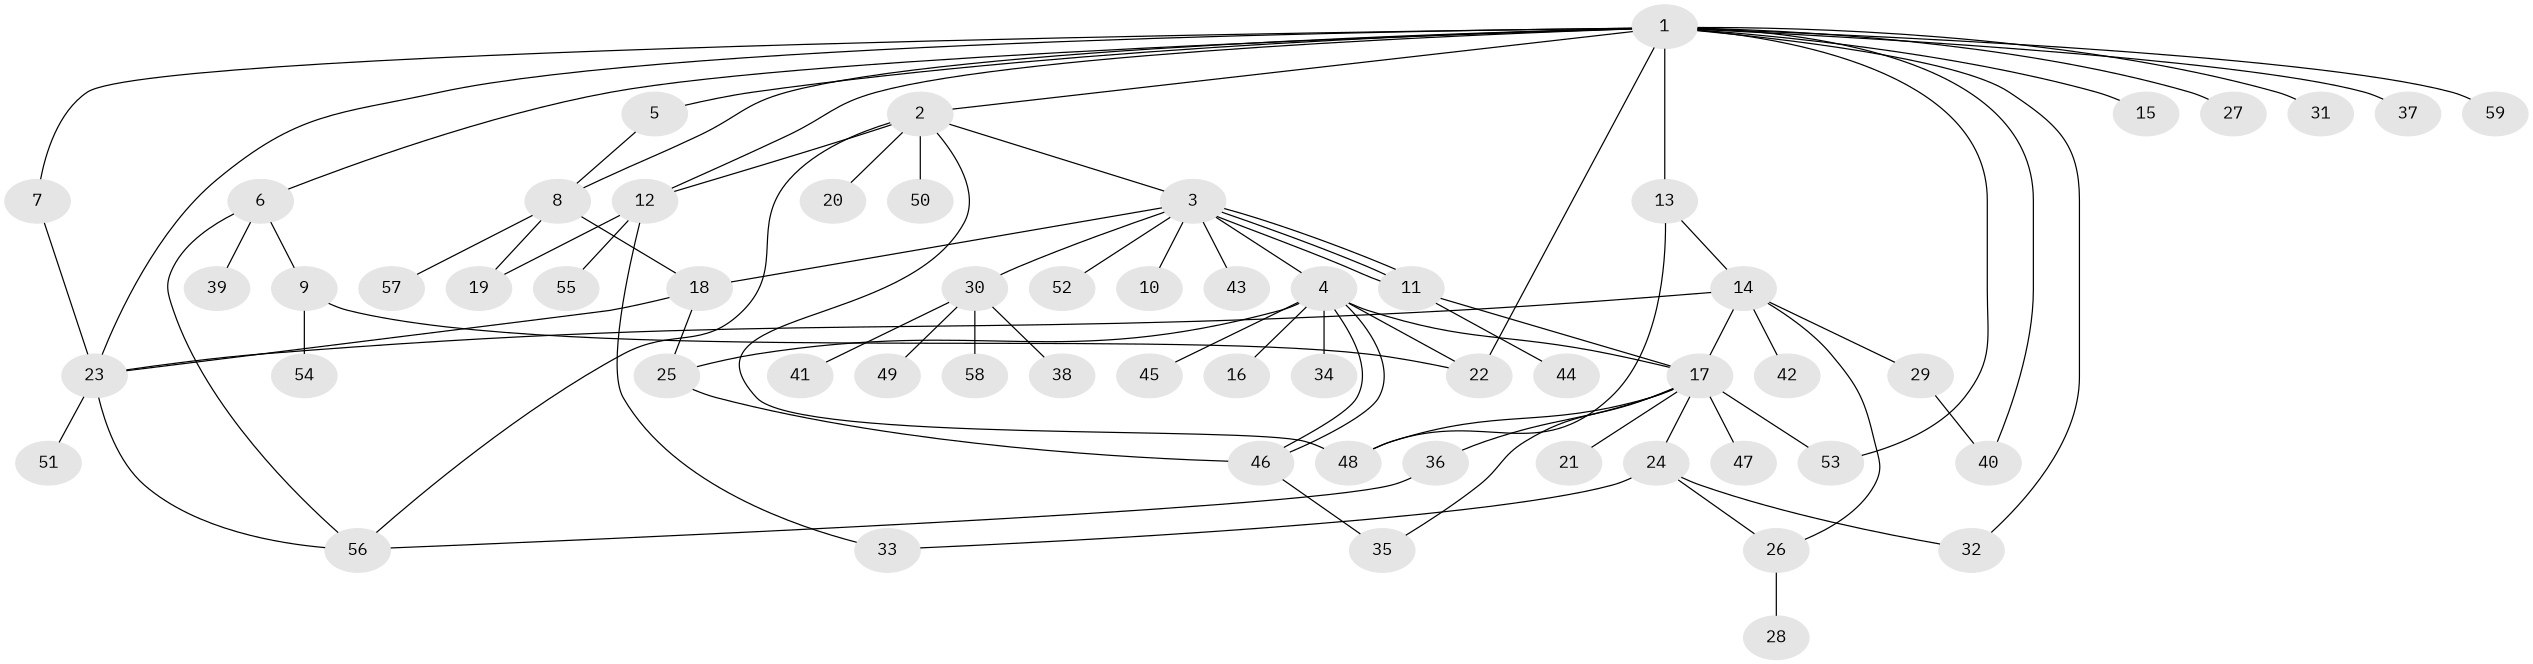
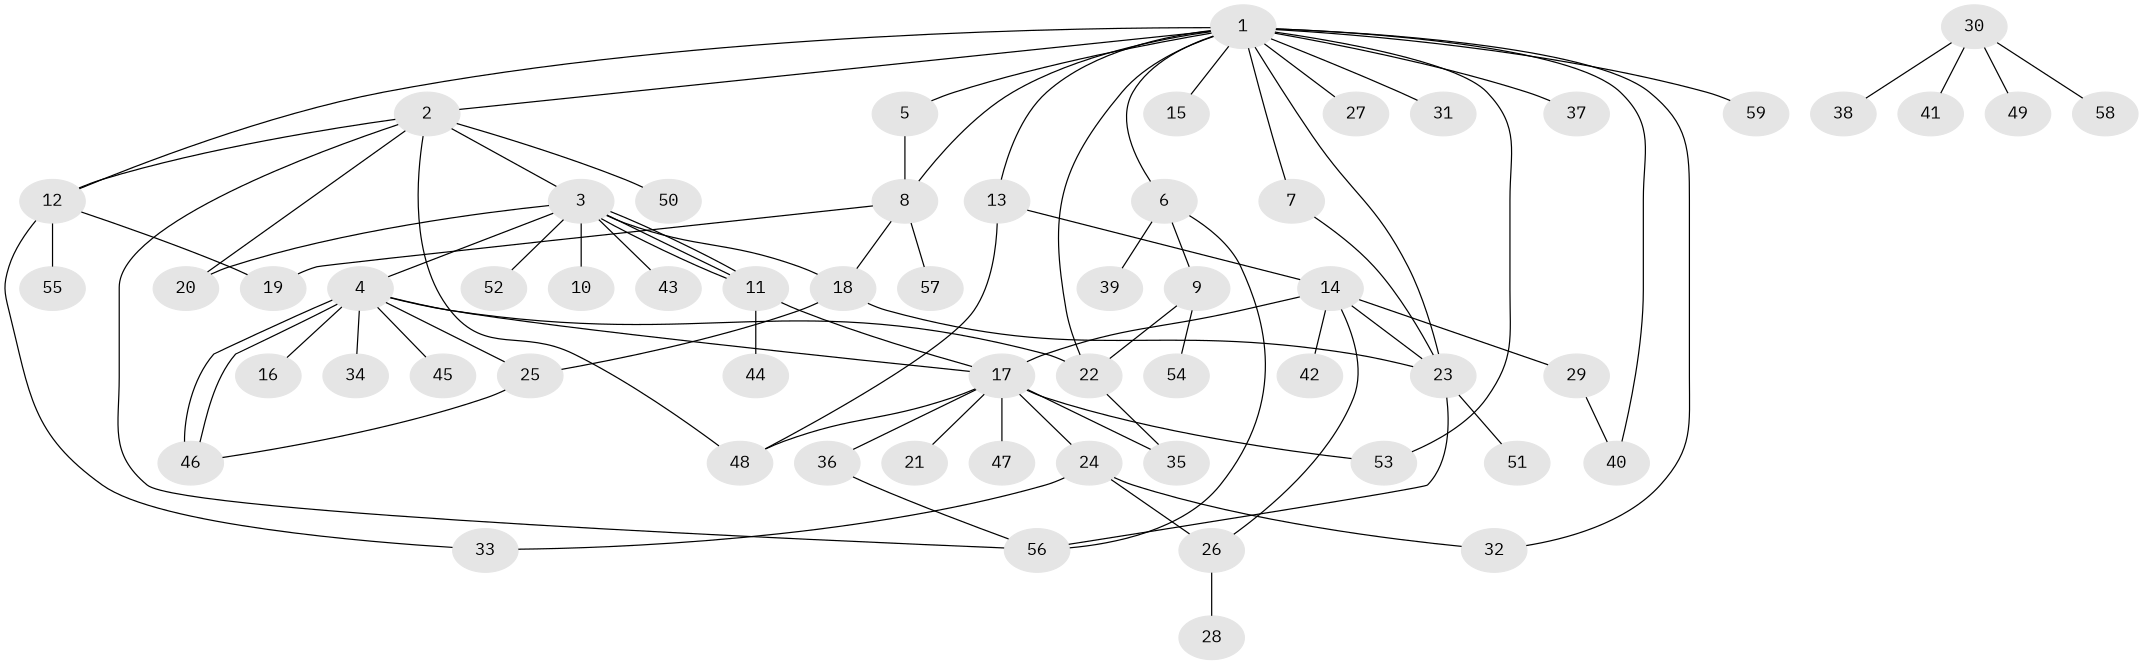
(1082, 242) -> (378, 230)
(1322, 507) -> (1125, 412)
